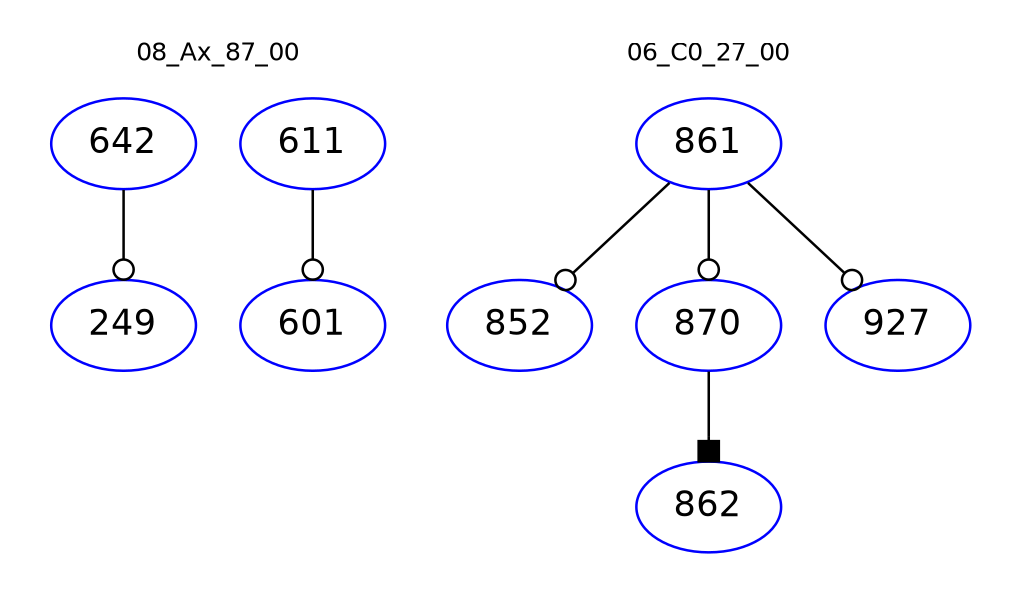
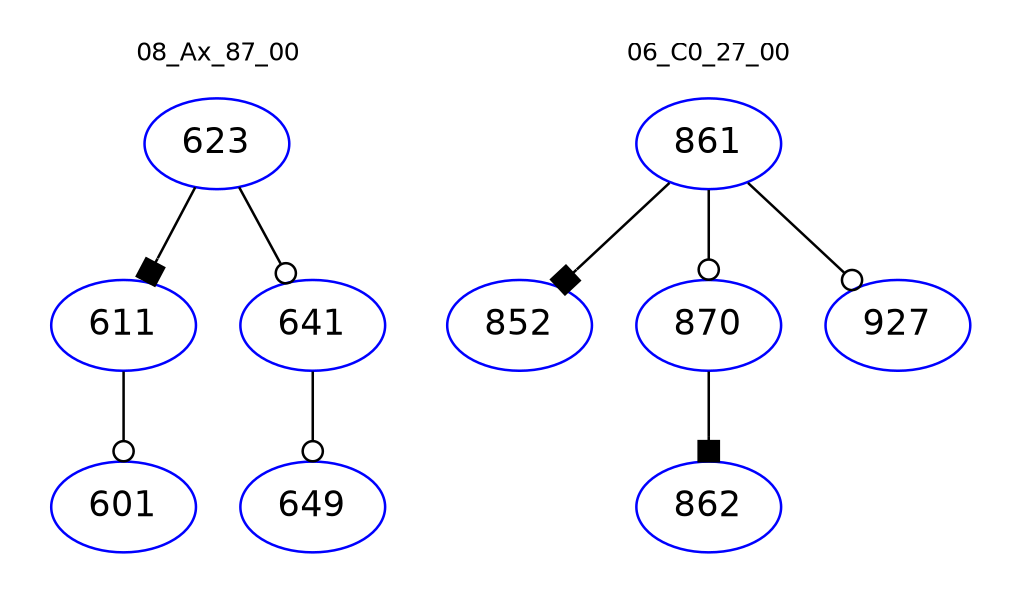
(124, 144) -> (313, 325)
none -> (217, 144)
(621, 228) -> (623, 226)
(124, 325) -> (313, 507)
